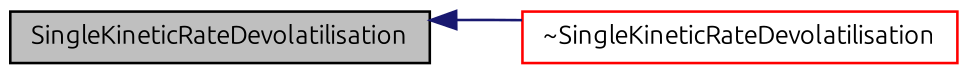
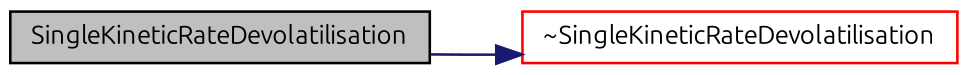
(489, 20) -> (463, 55)
